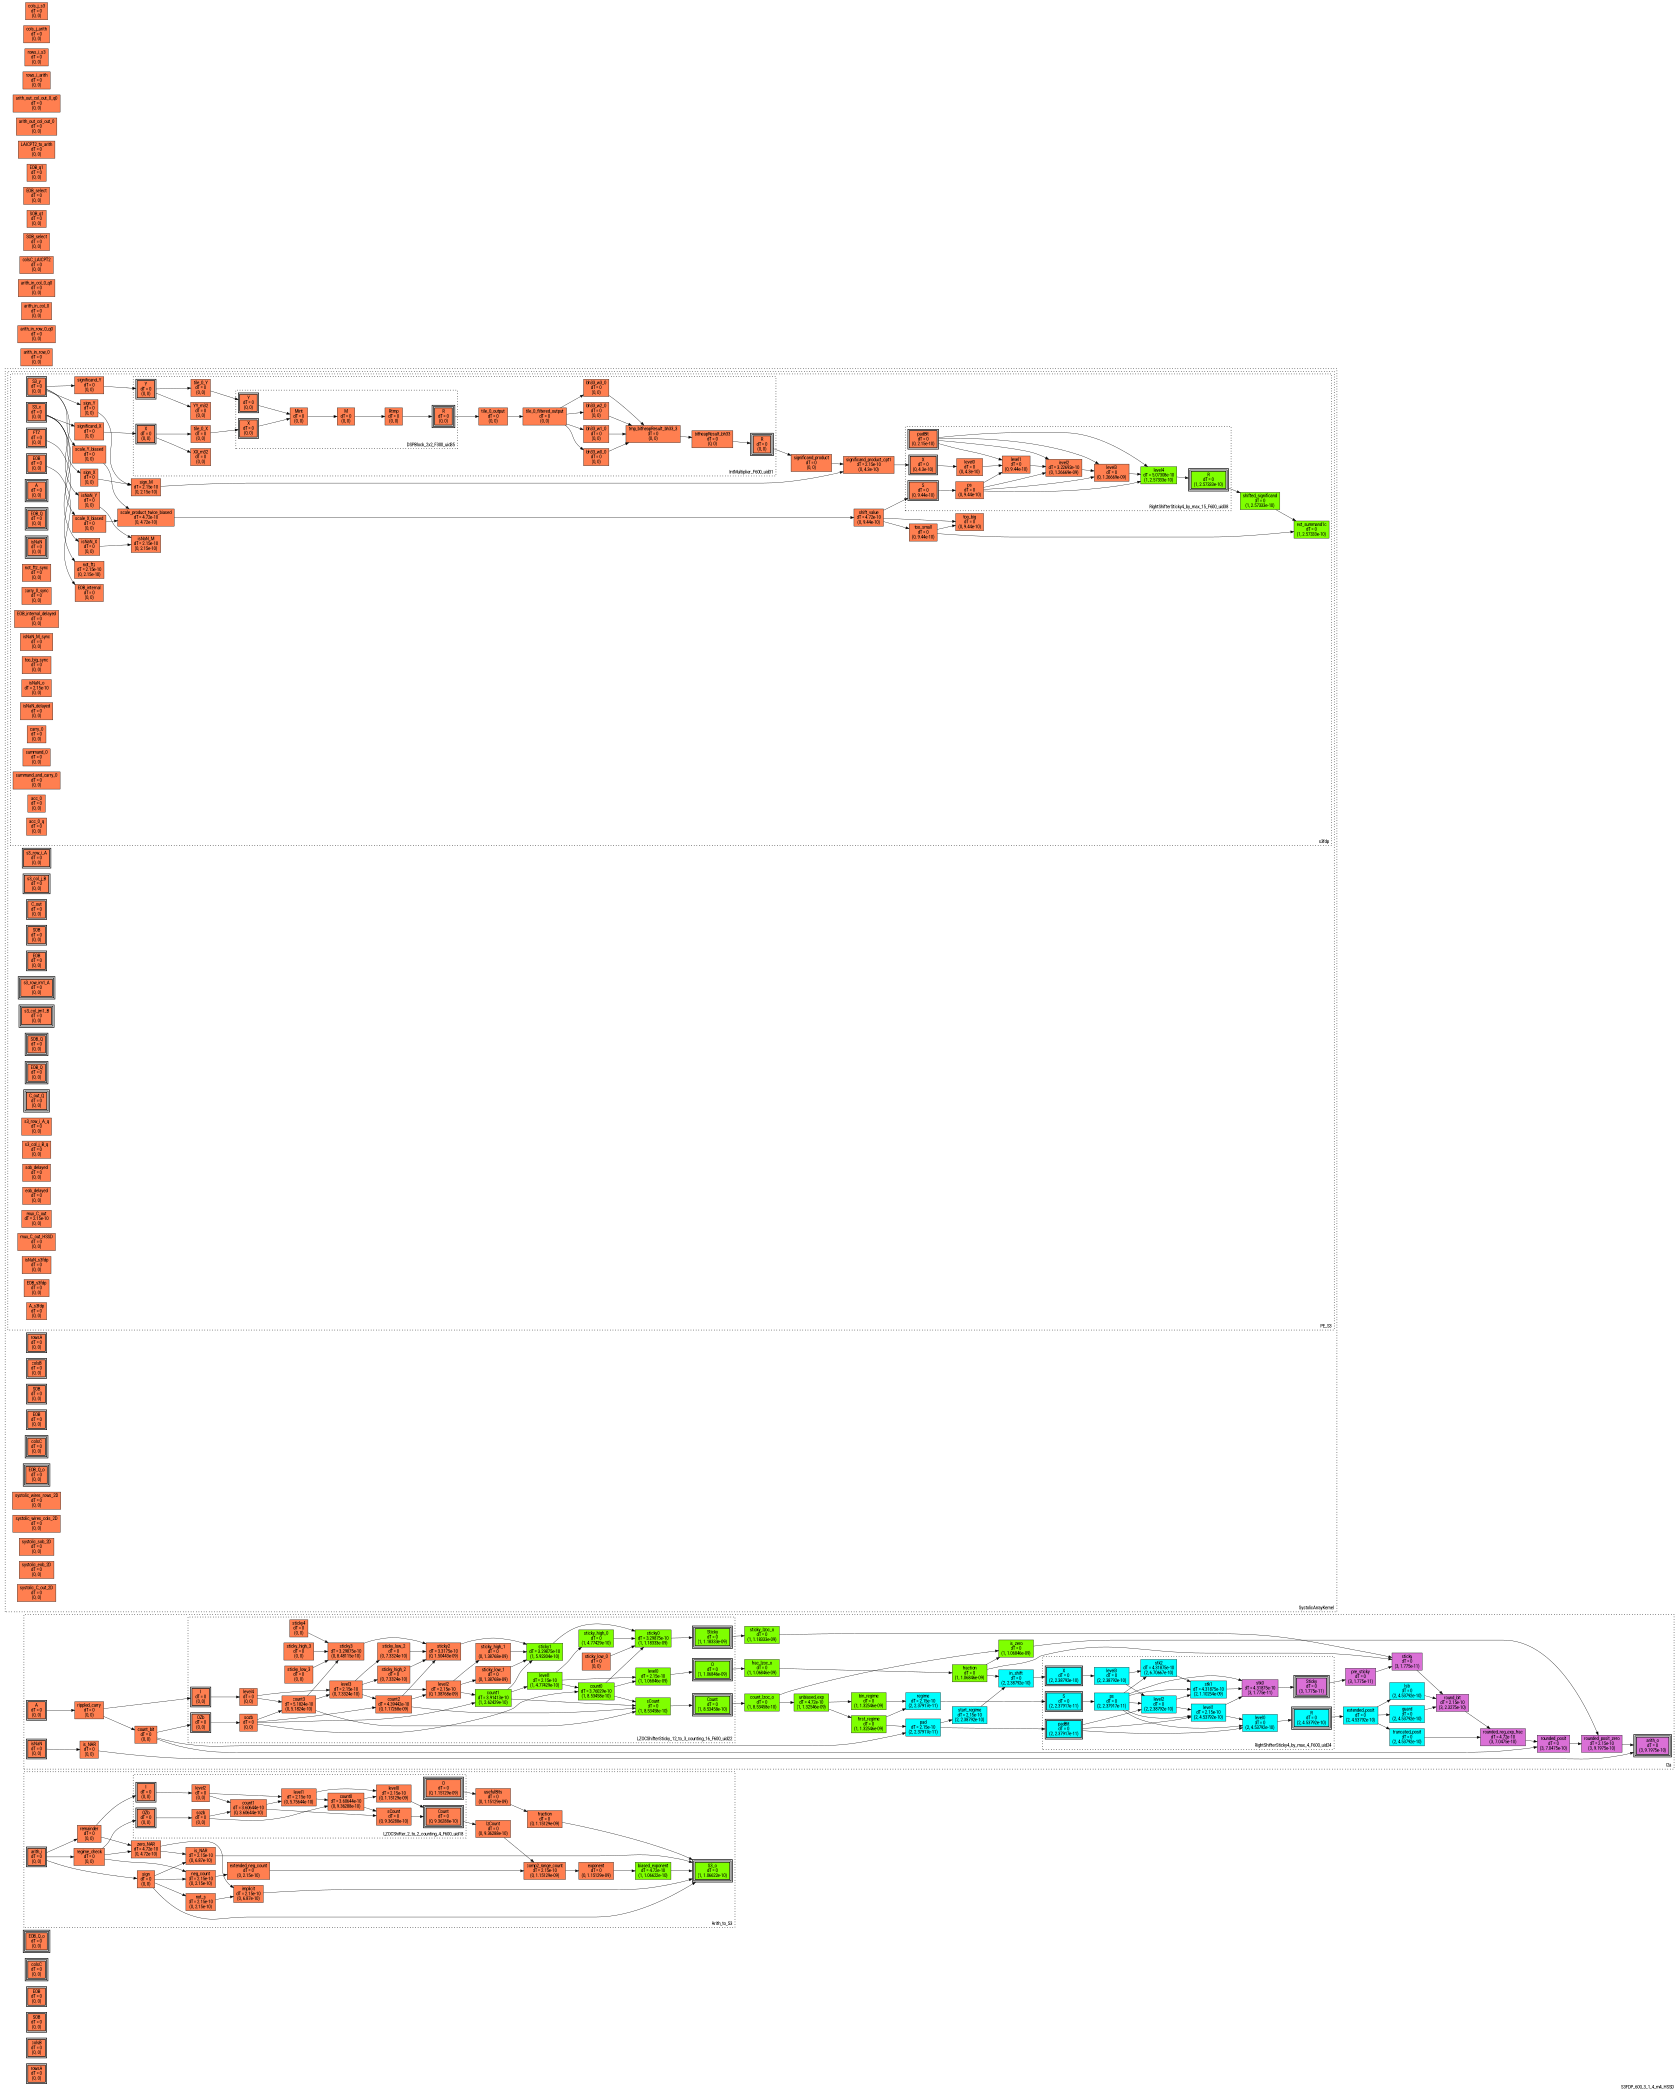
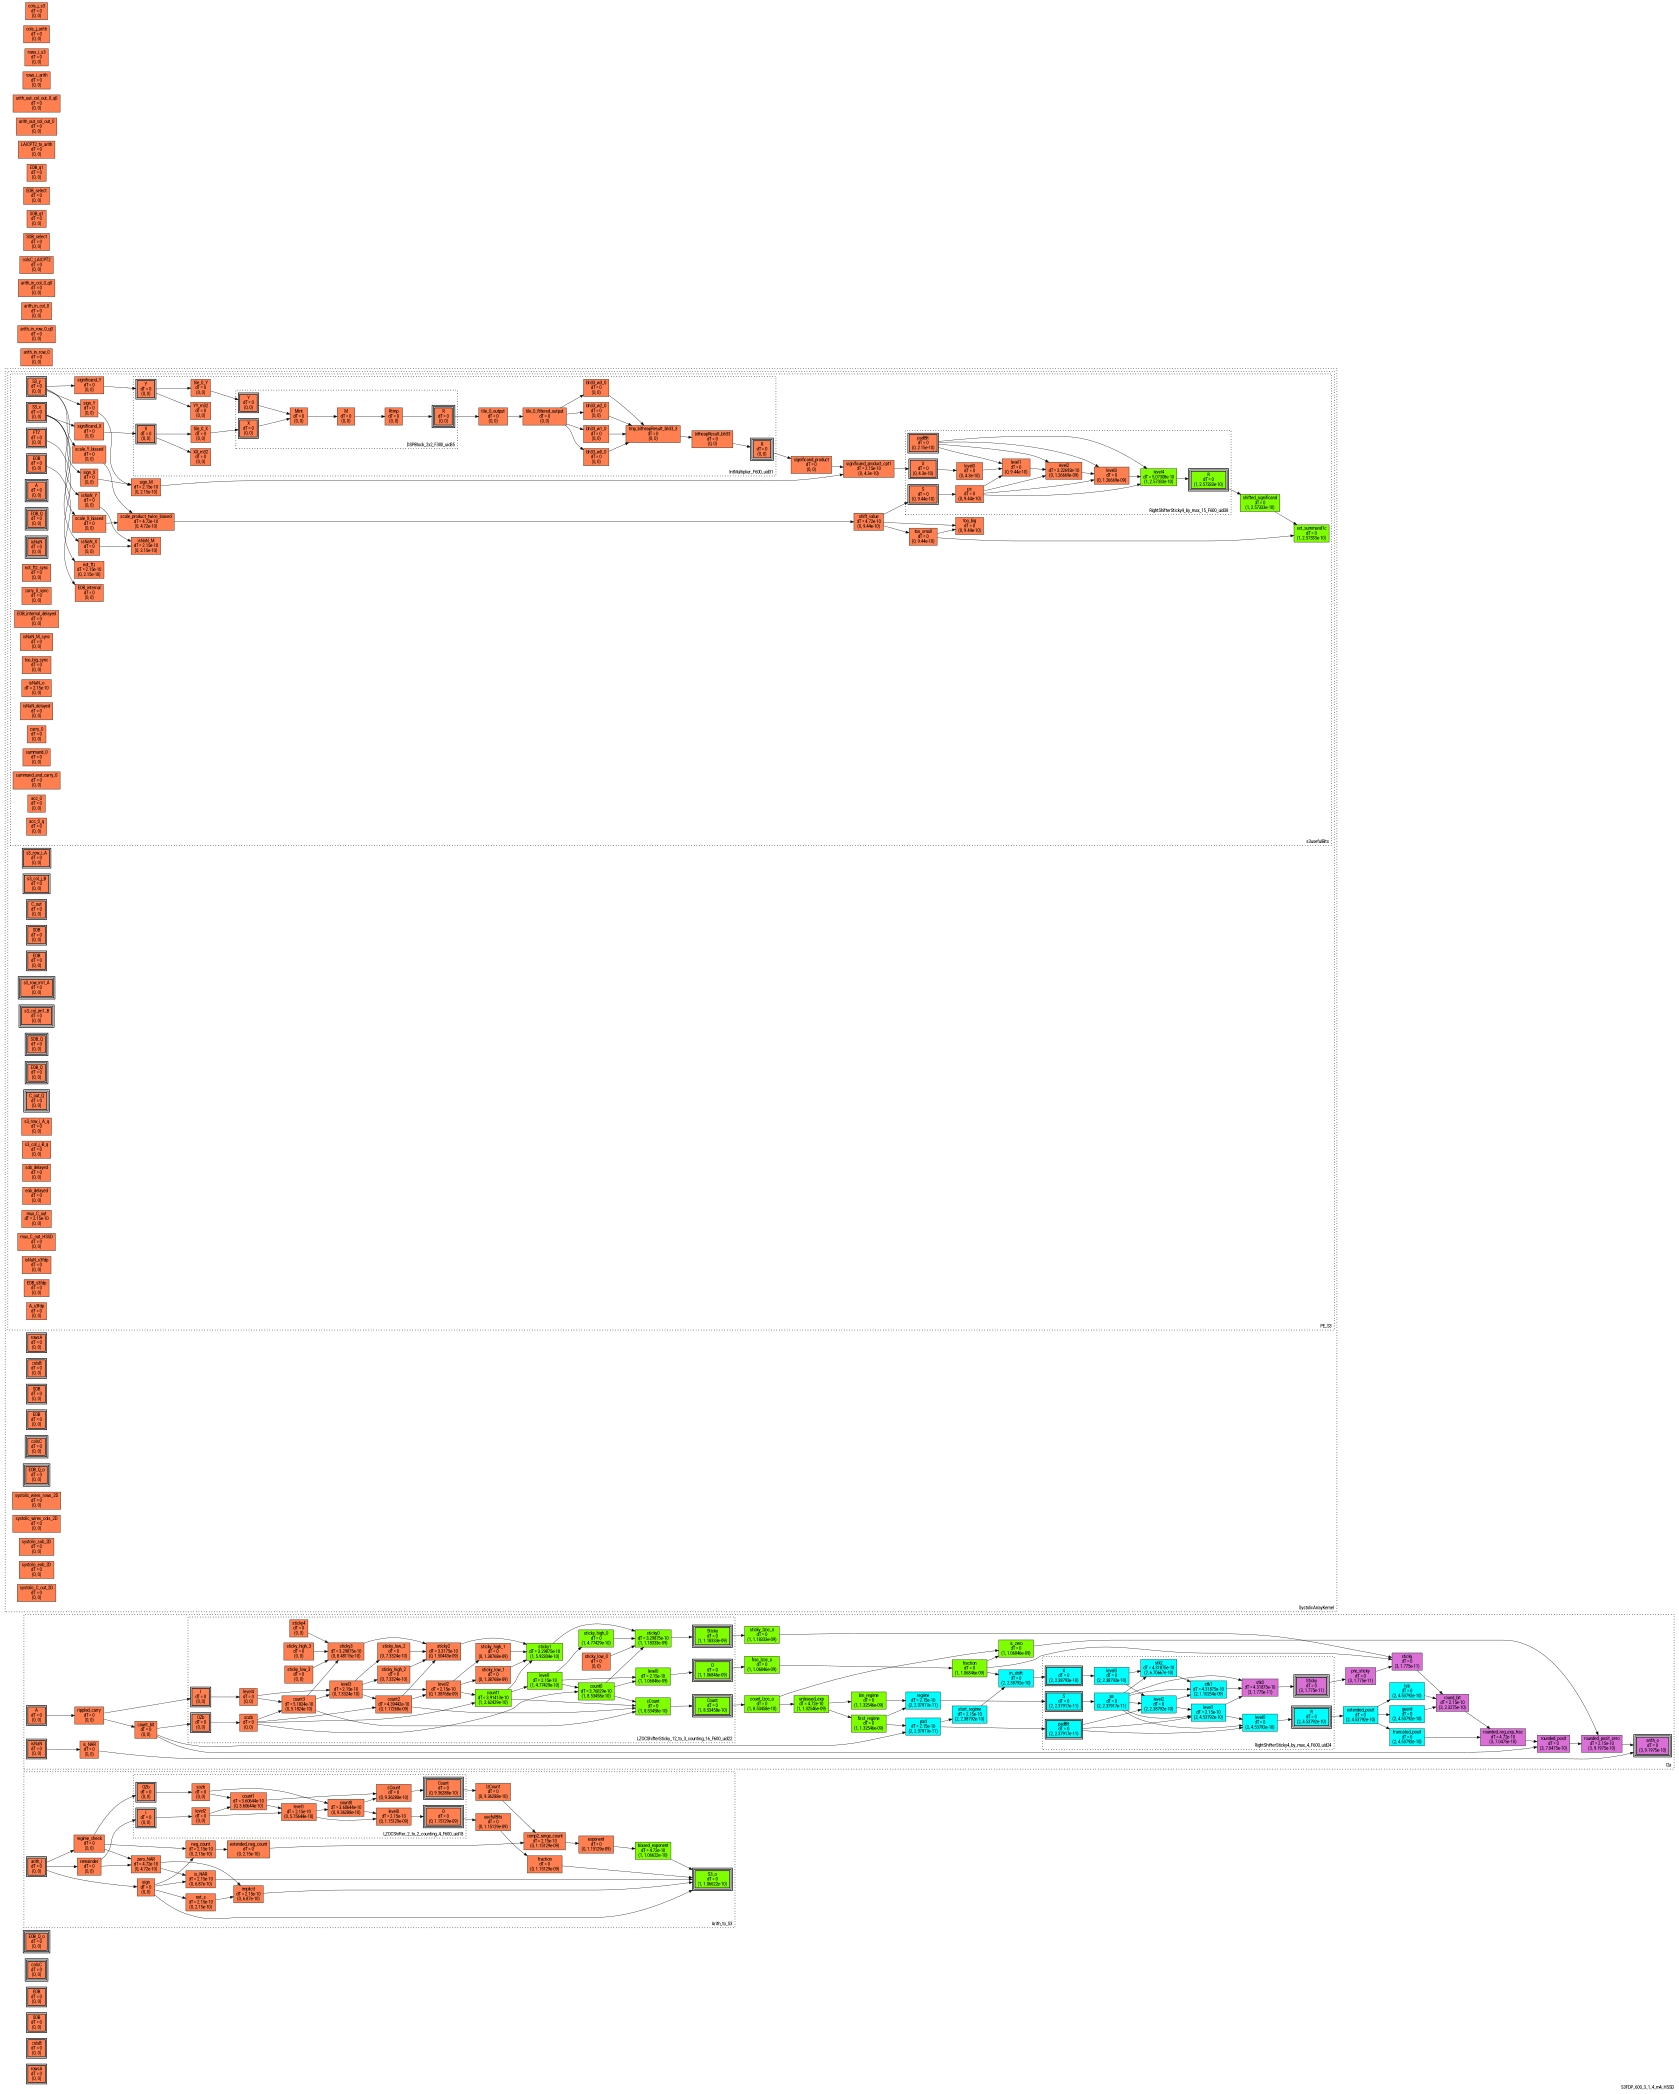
(1324, 842) -> (1318, 842)
(416, 1804) -> (416, 1817)
